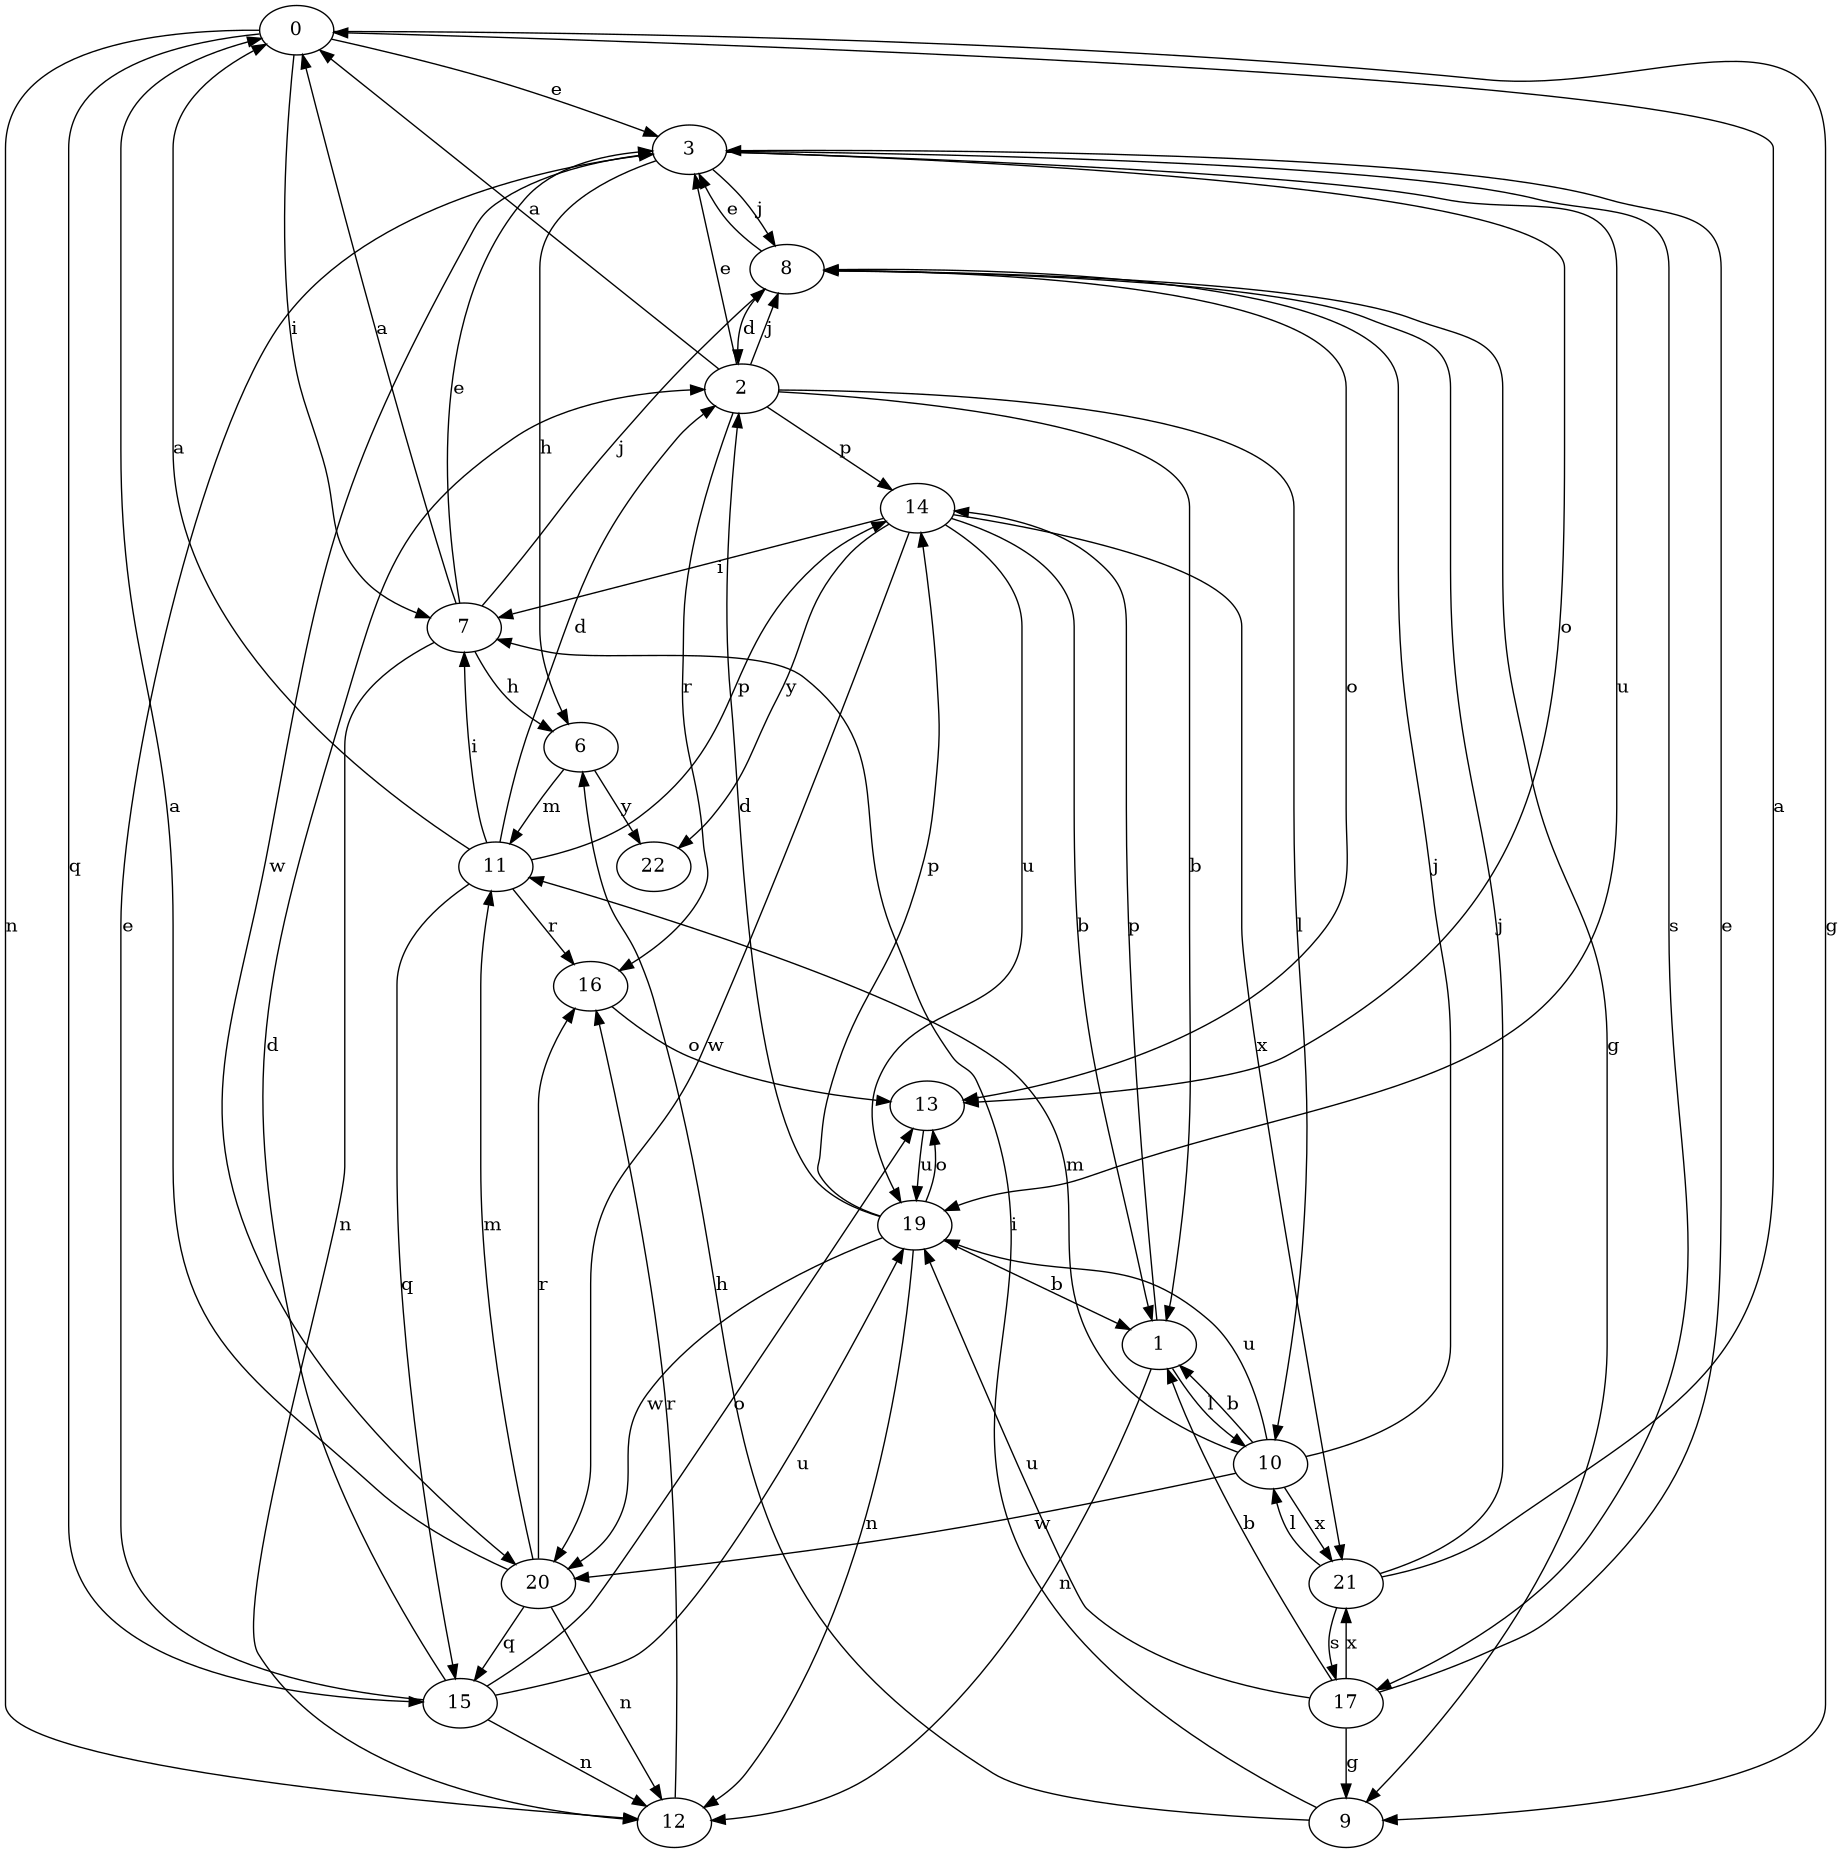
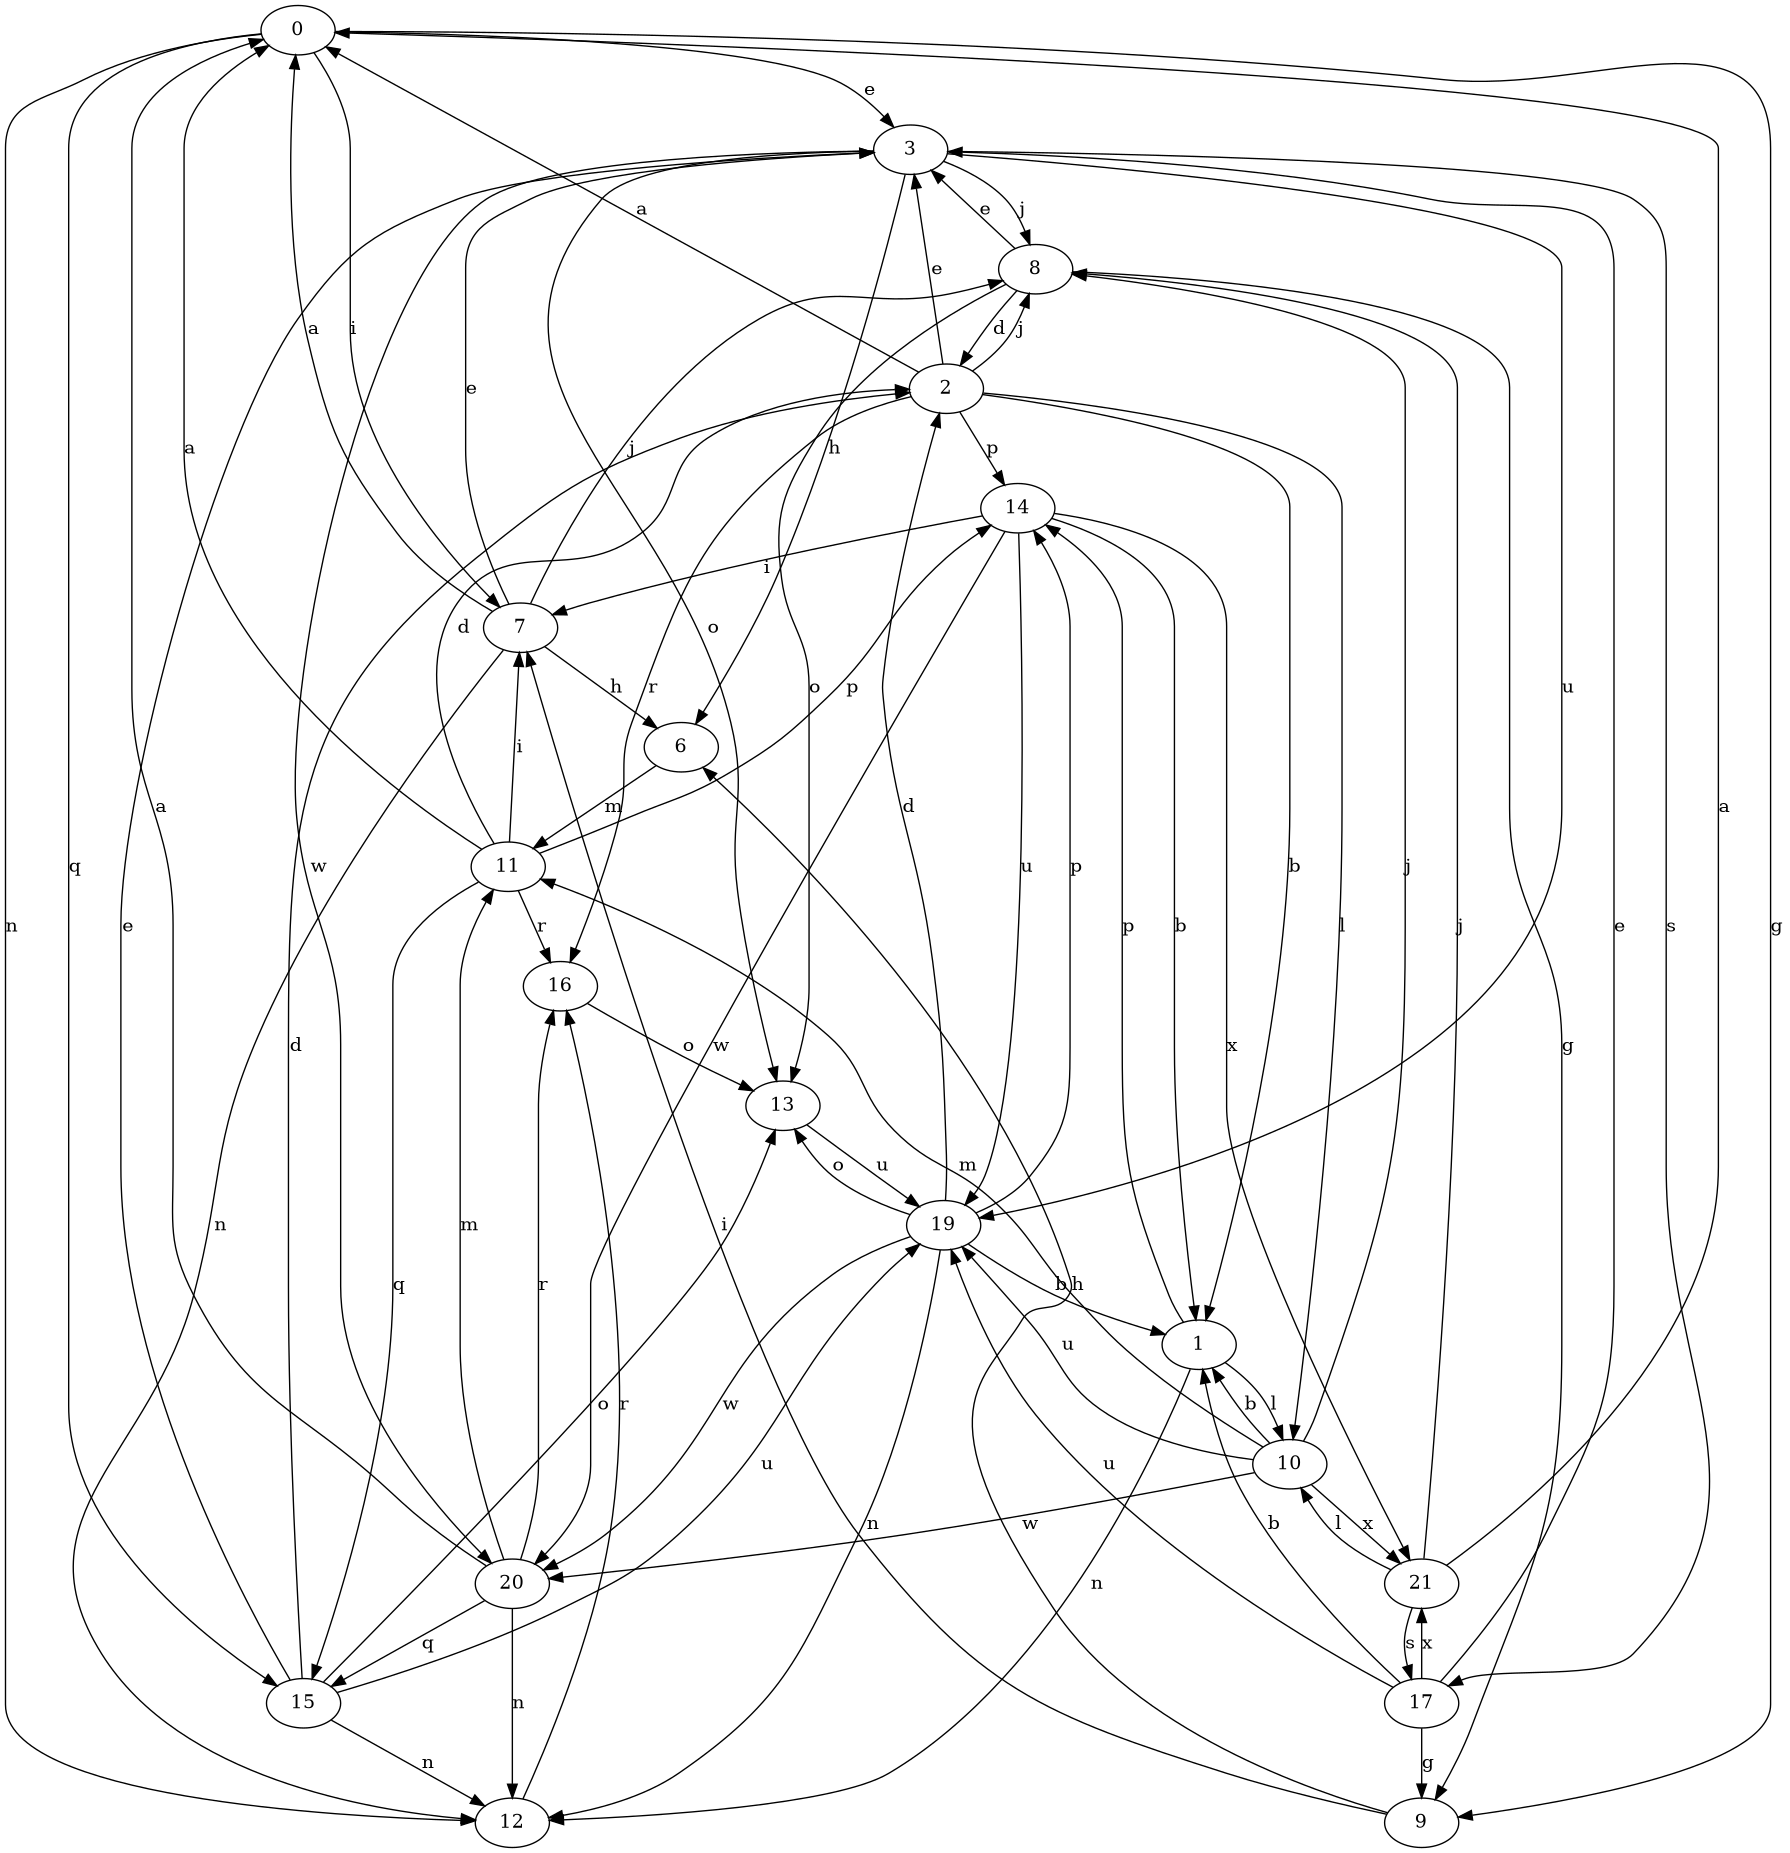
(654, 867) -> none
